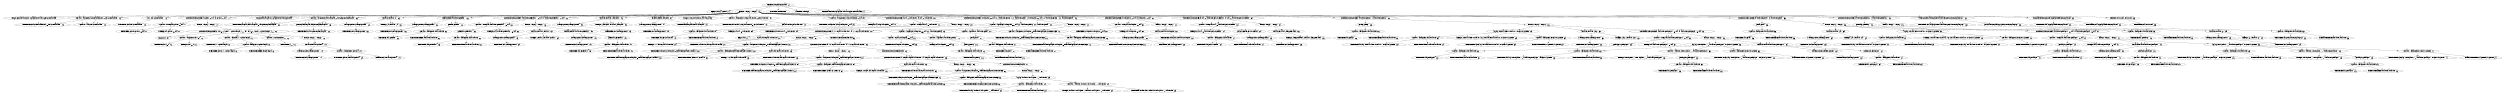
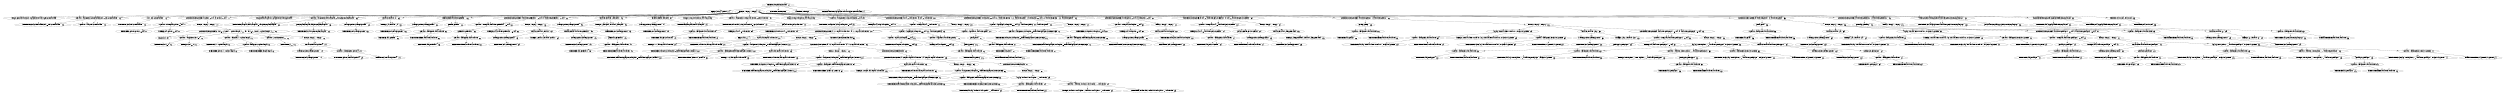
none -> (801, 18)
(2141, 38) -> none
